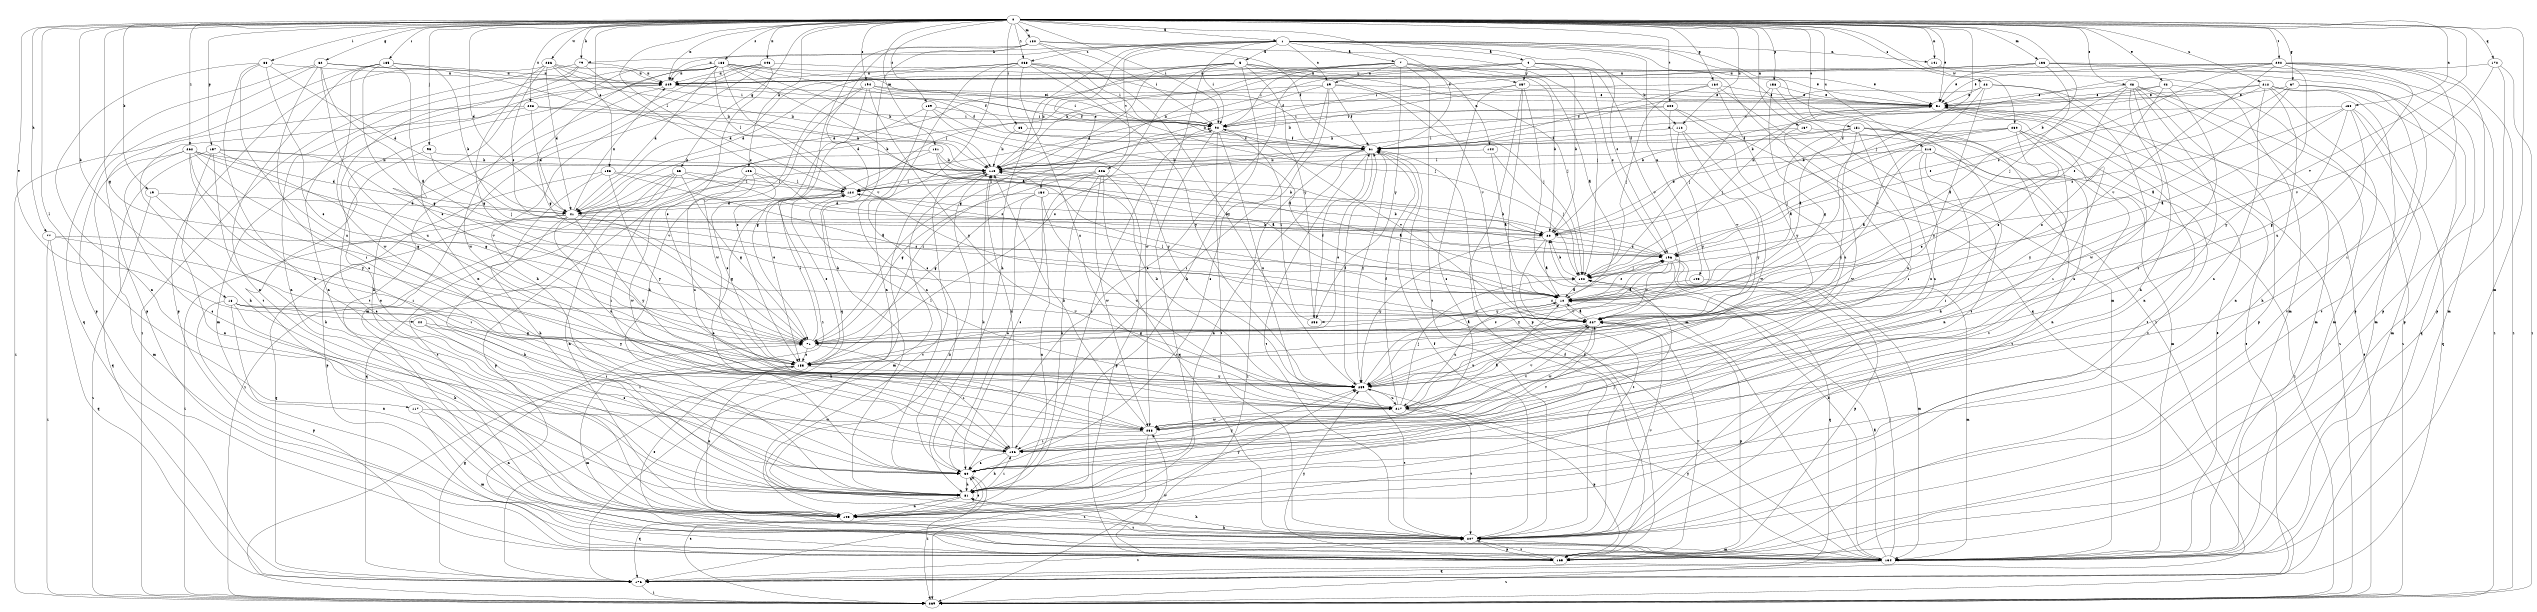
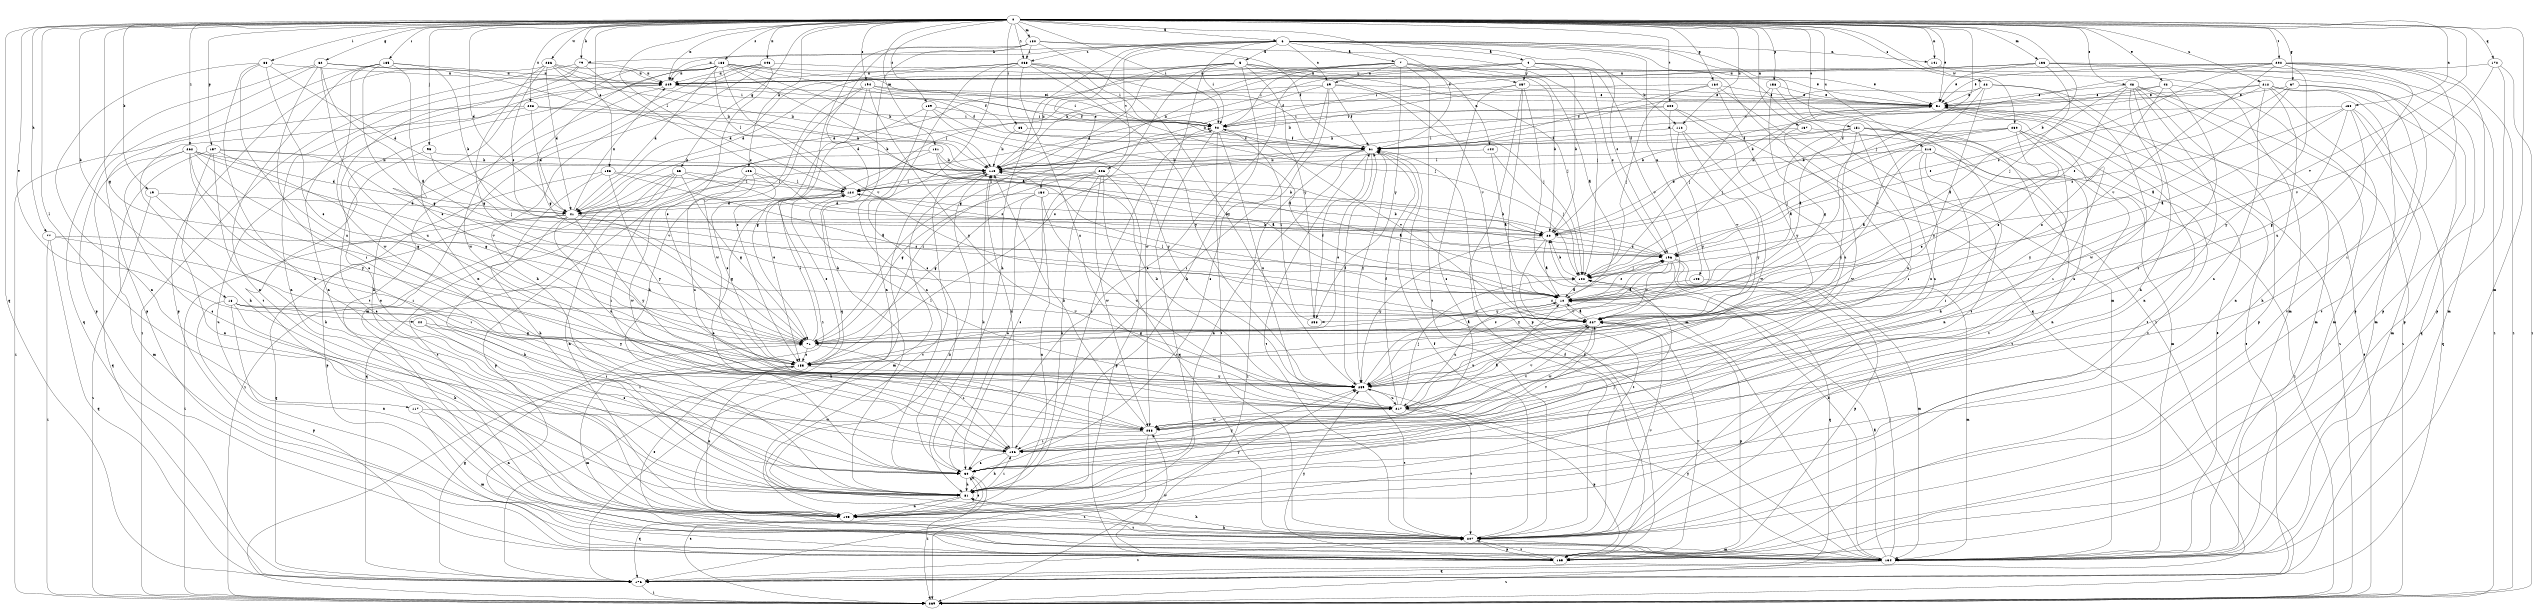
(1283, 41) -> (1283, 41)
none -> (5, 56)
(1112, 65) -> (1029, 51)
(219, 322) -> (219, 322)
